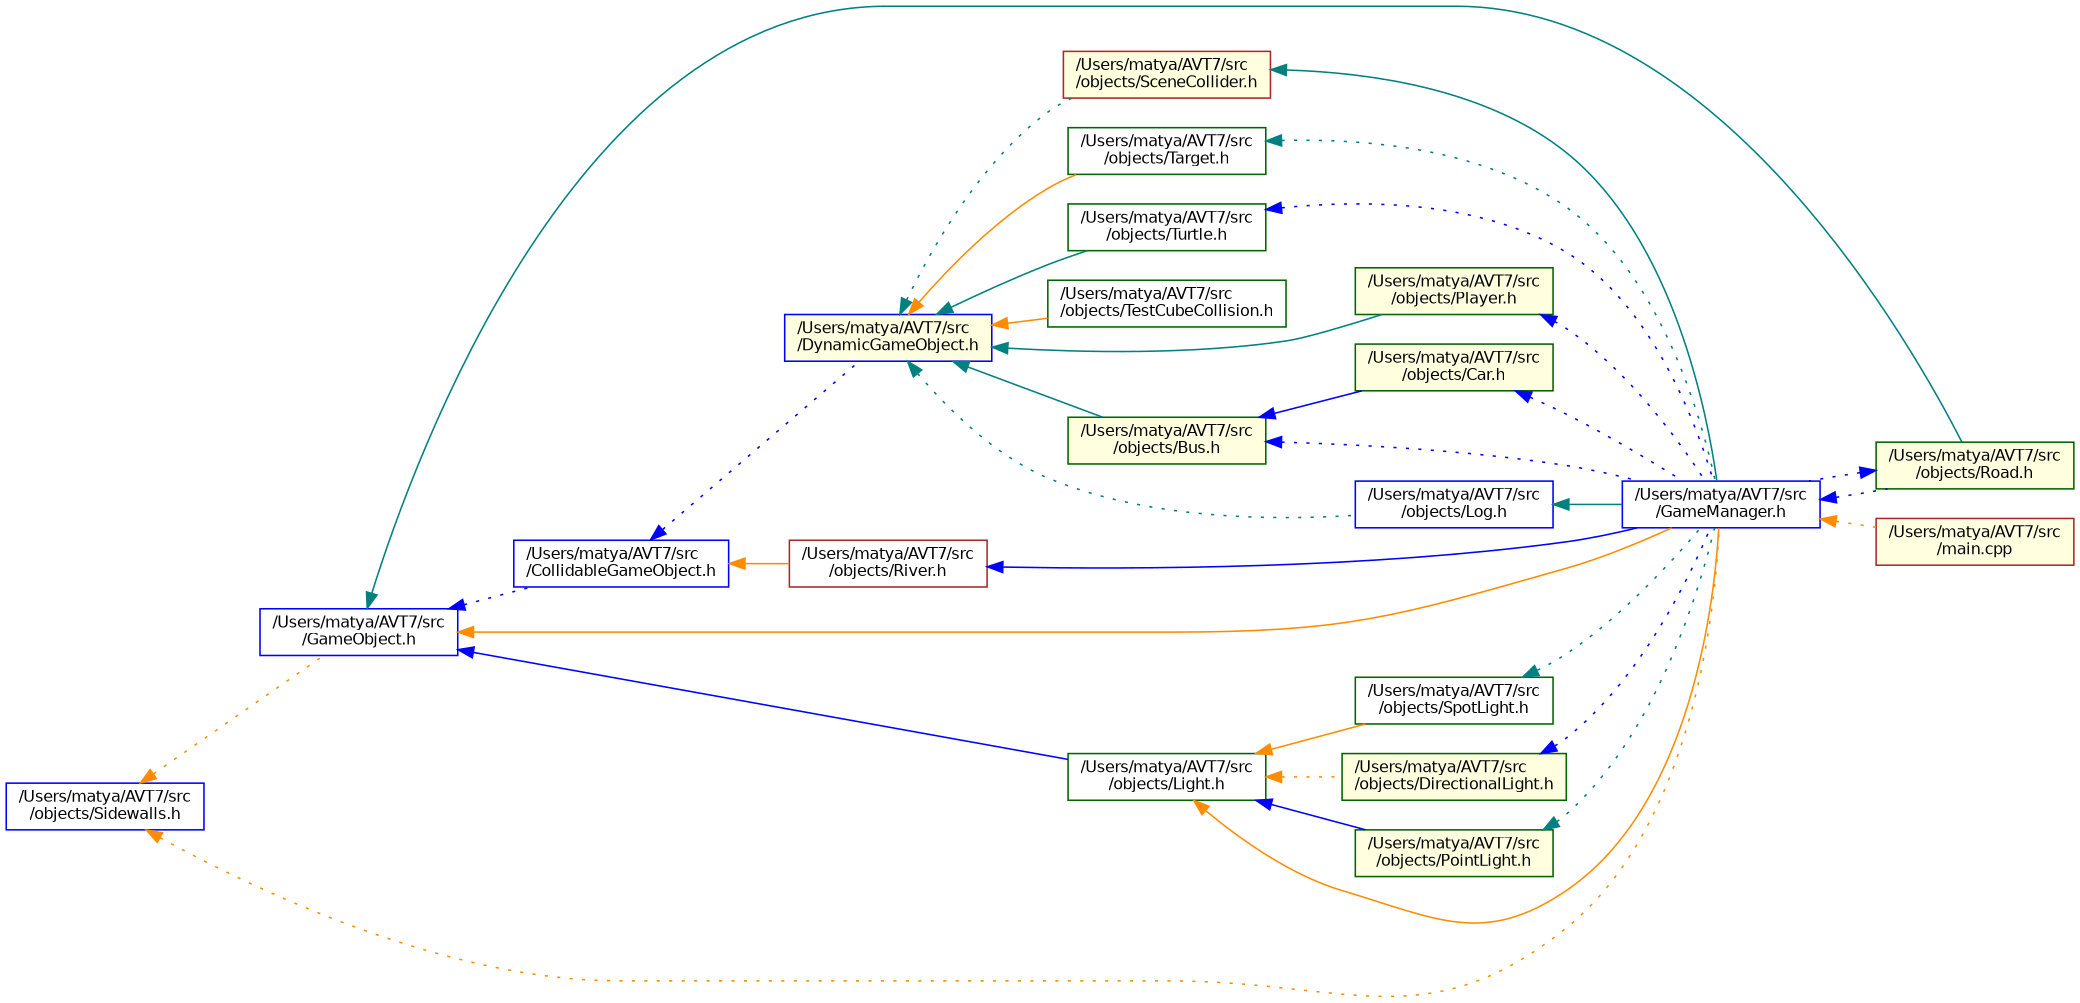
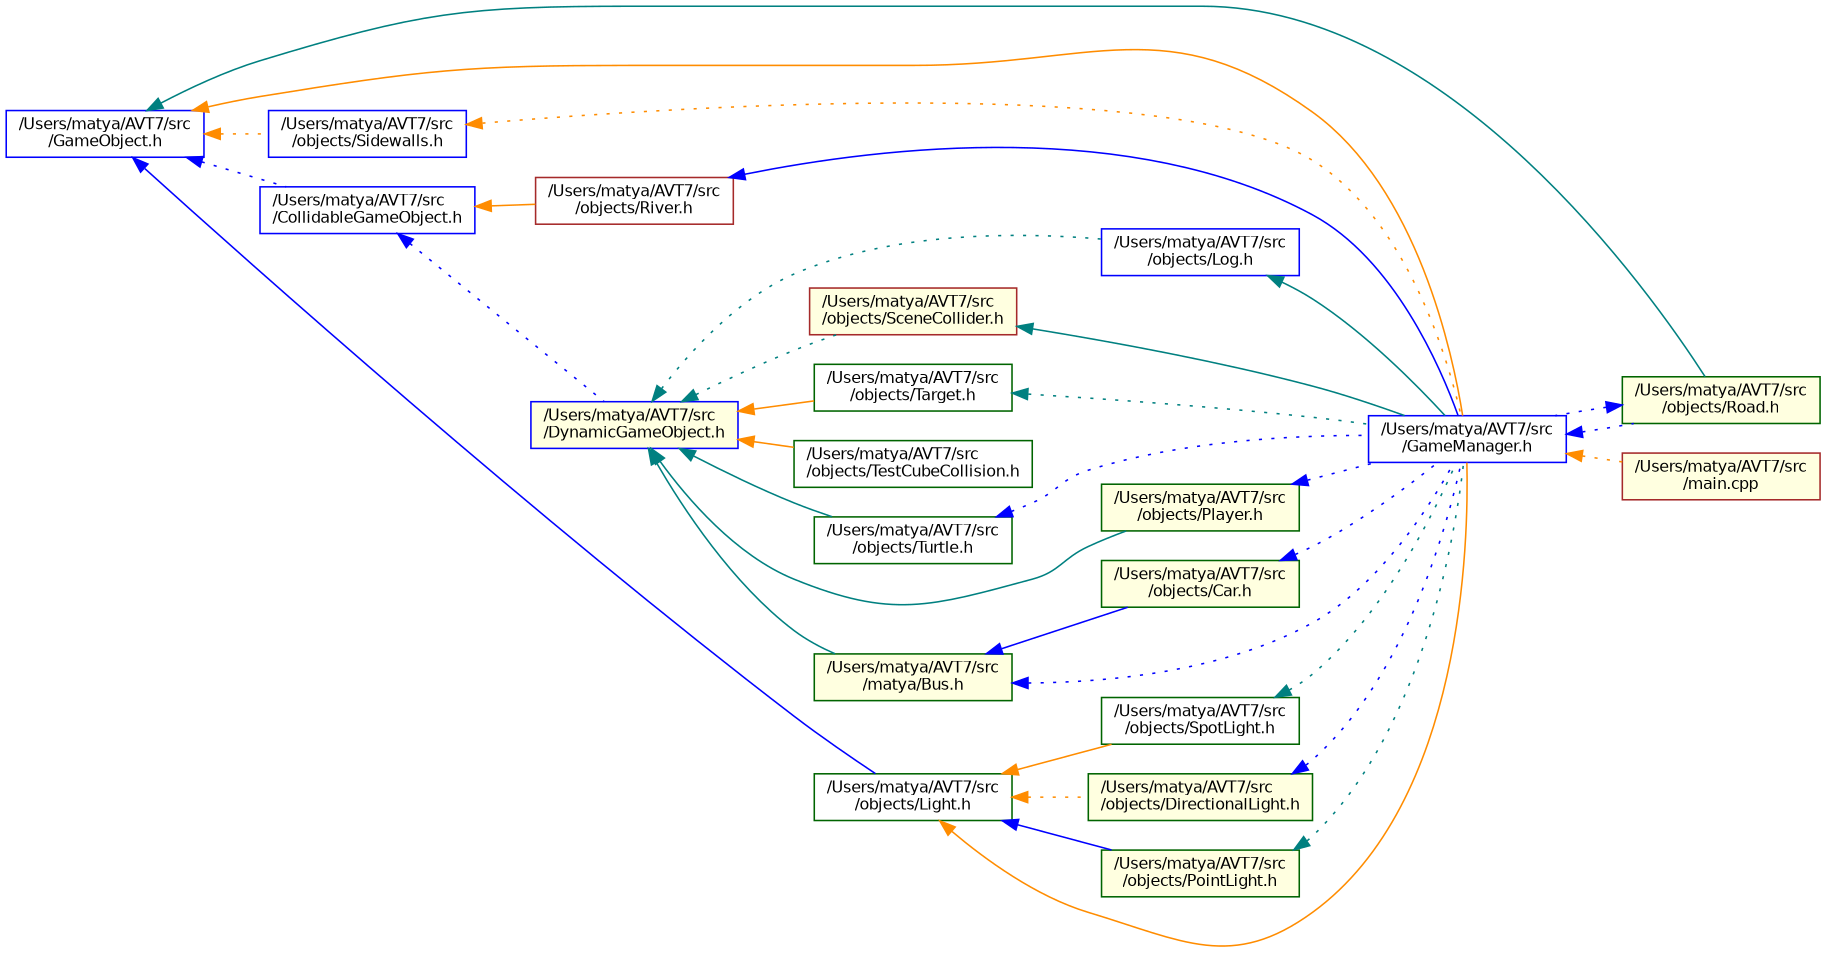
(1167, 441) -> (913, 677)
(239, 715) -> (244, 134)
